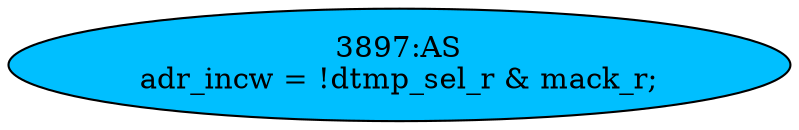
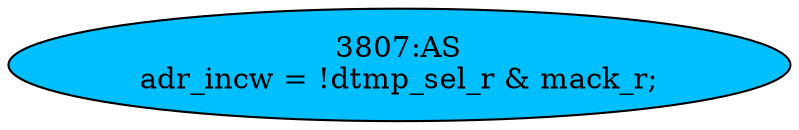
(399, 65) -> (399, 65)
